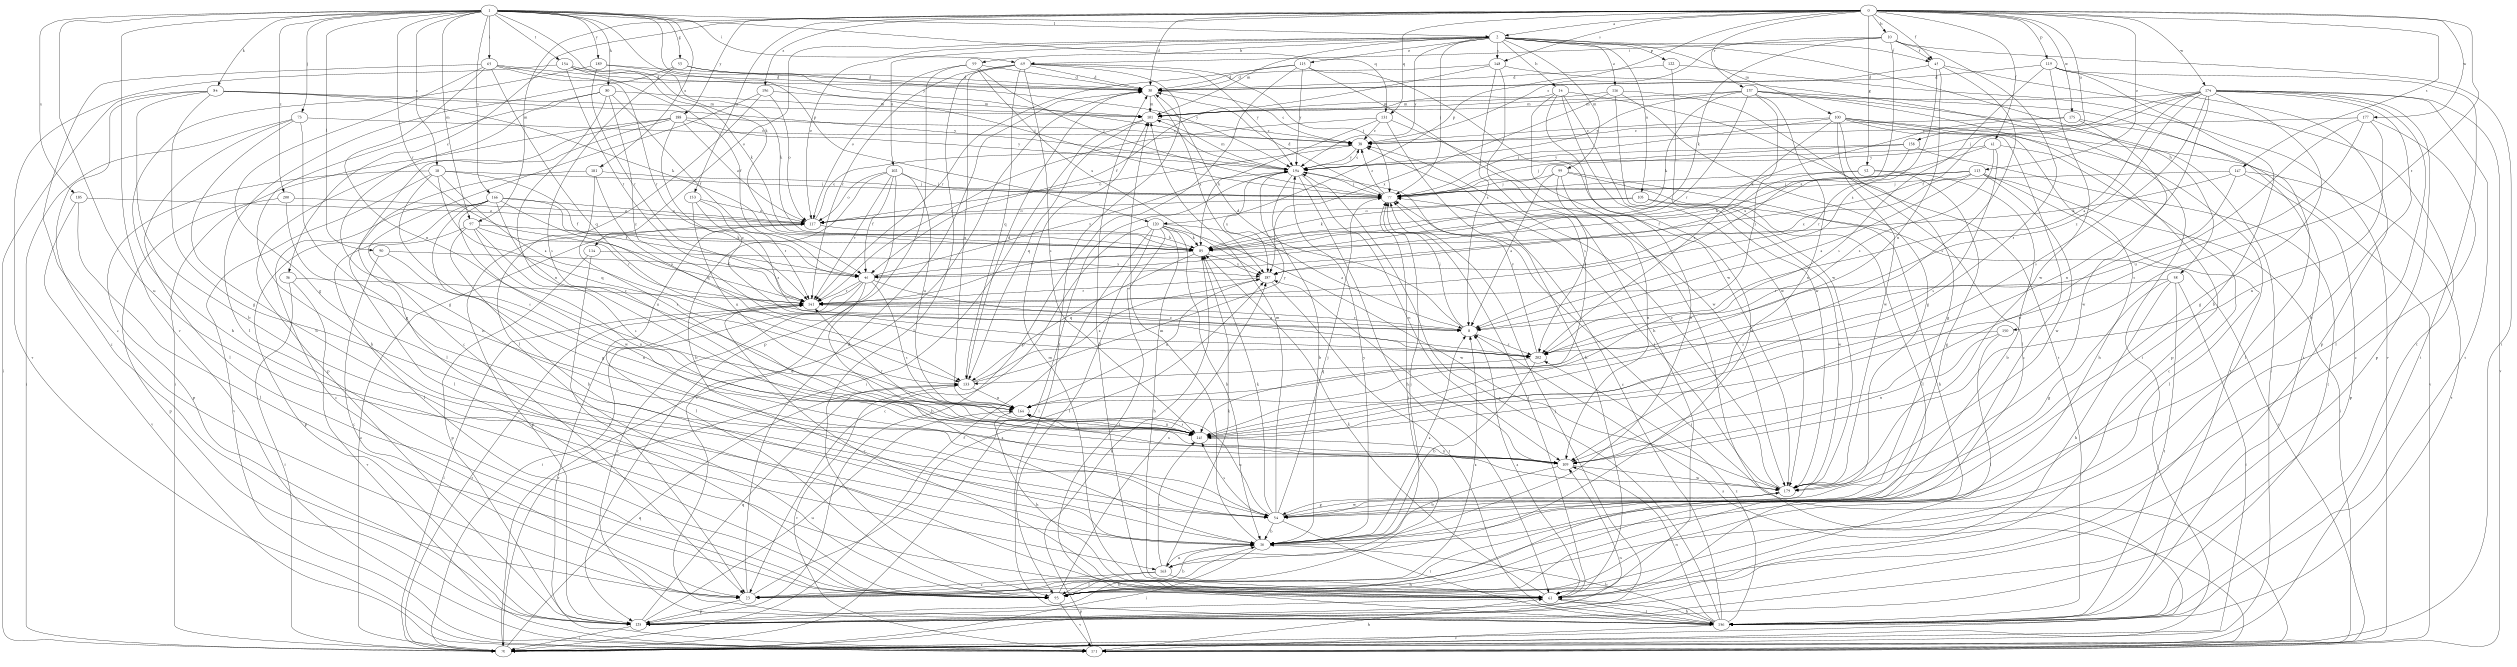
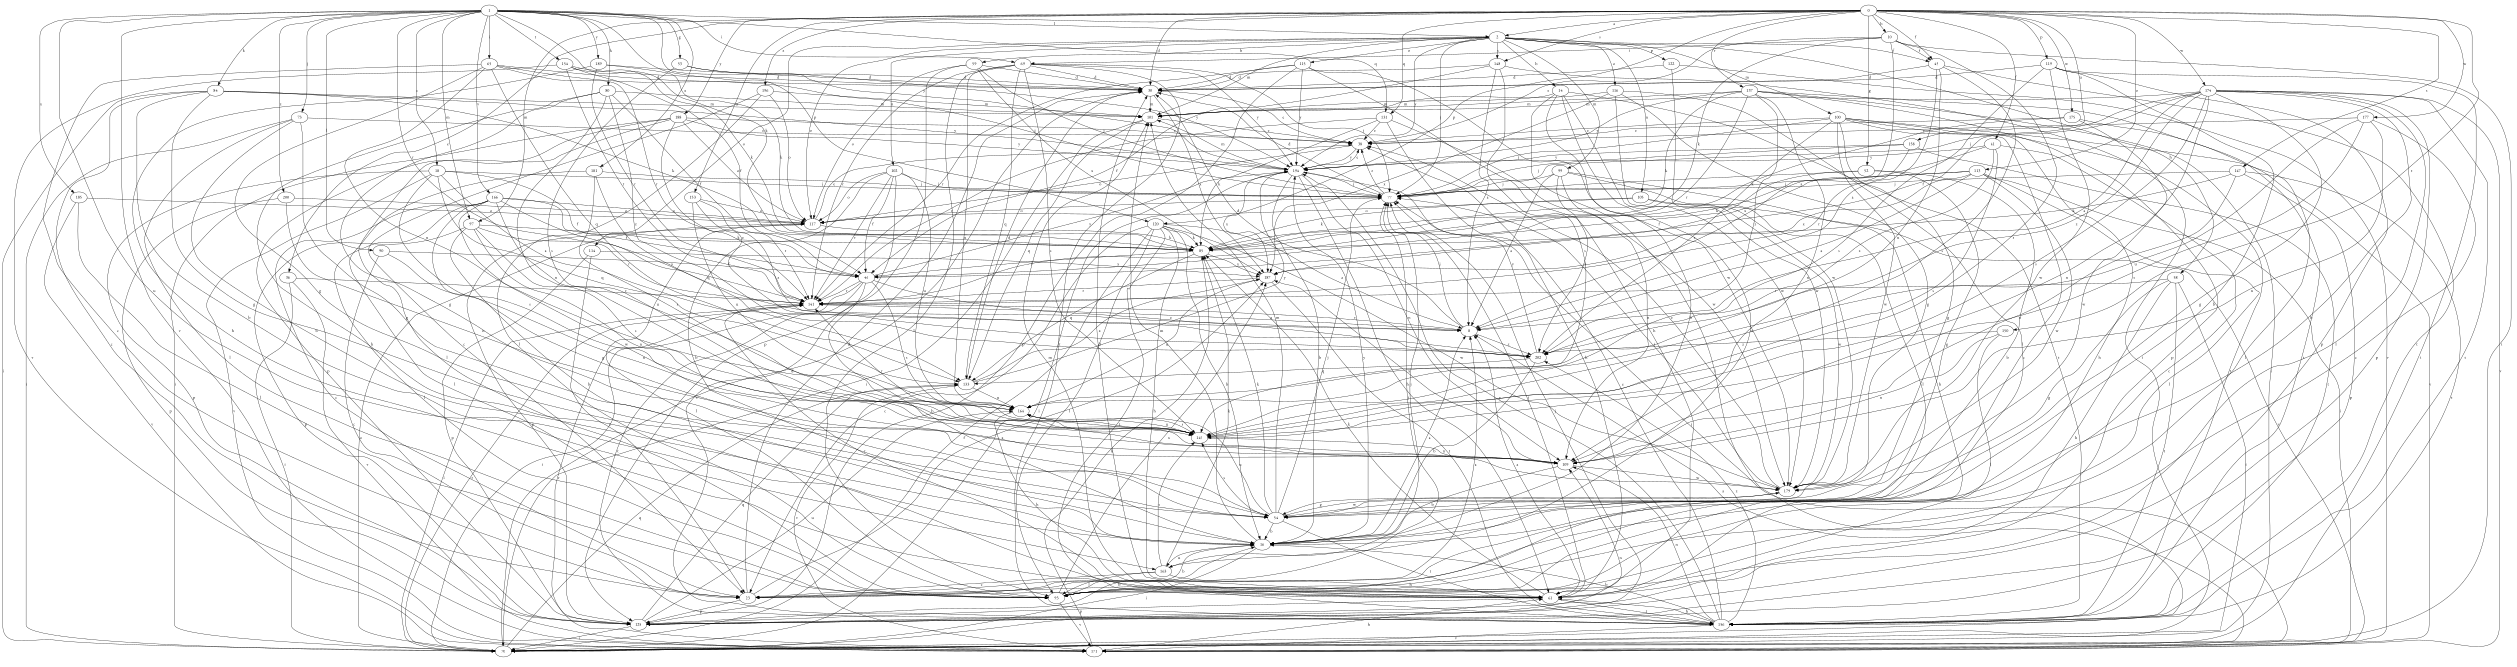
(360, 397) -> none
